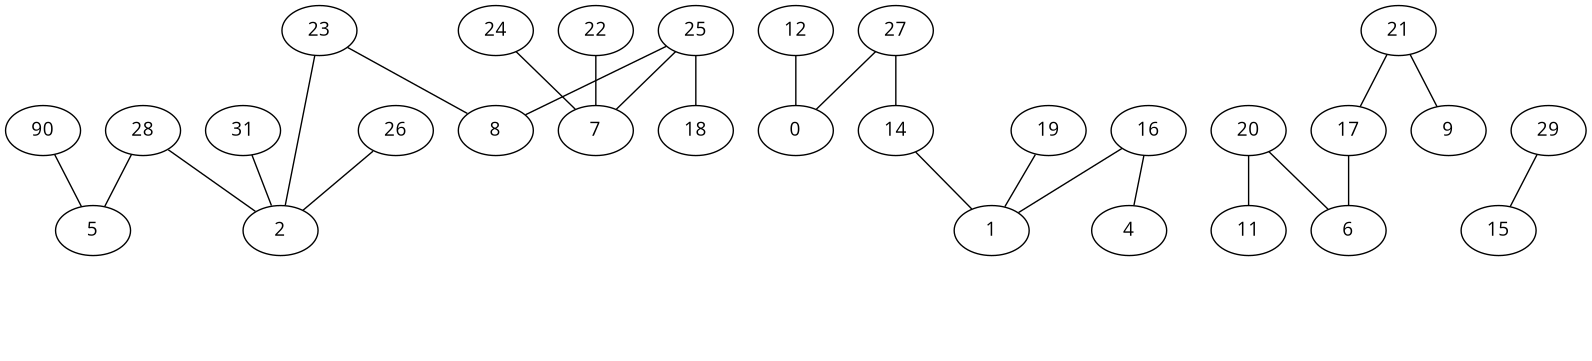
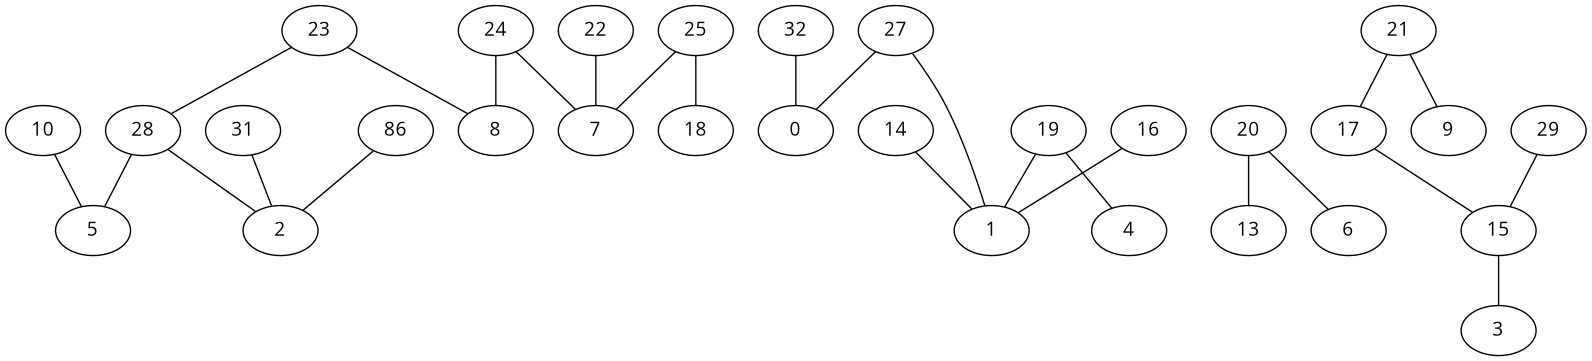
(796, 31) -> (796, 31)
(606, 75) -> (496, 81)
(896, 81) -> (956, 126)
(43, 131) -> (43, 131)
(300, 131) -> (231, 80)
(396, 131) -> (396, 131)
(1139, 180) -> (1089, 181)
(1349, 181) -> (1424, 181)
(1249, 231) -> (1249, 231)
none -> (1499, 331)
